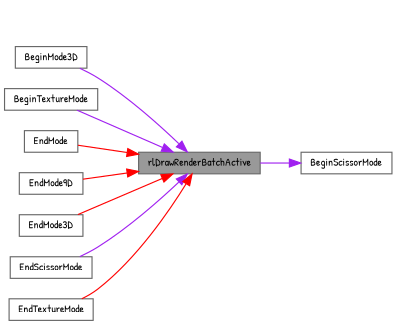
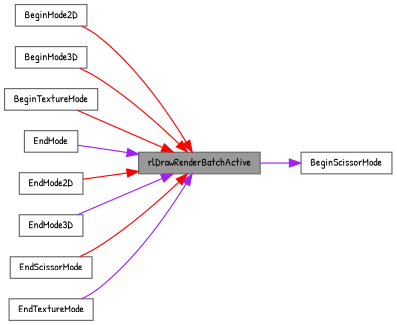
none -> (51, 15)
(132, 102) -> (132, 102)
(120, 129) -> (120, 129)
(102, 149) -> (102, 149)
(51, 183) -> (51, 183)
(120, 197) -> (120, 197)
(132, 223) -> (132, 223)
(140, 247) -> (140, 247)
